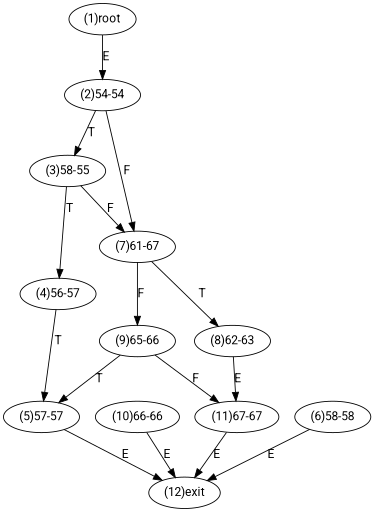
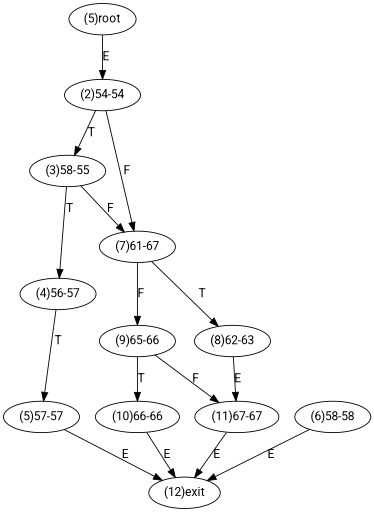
(103, 19) -> (103, 19)
(93, 376) -> (137, 375)
